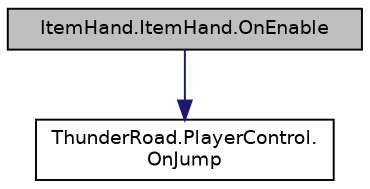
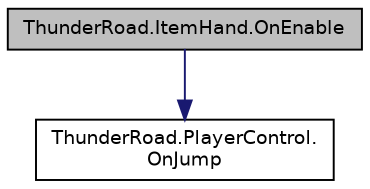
(185, 29) -> (185, 29)
